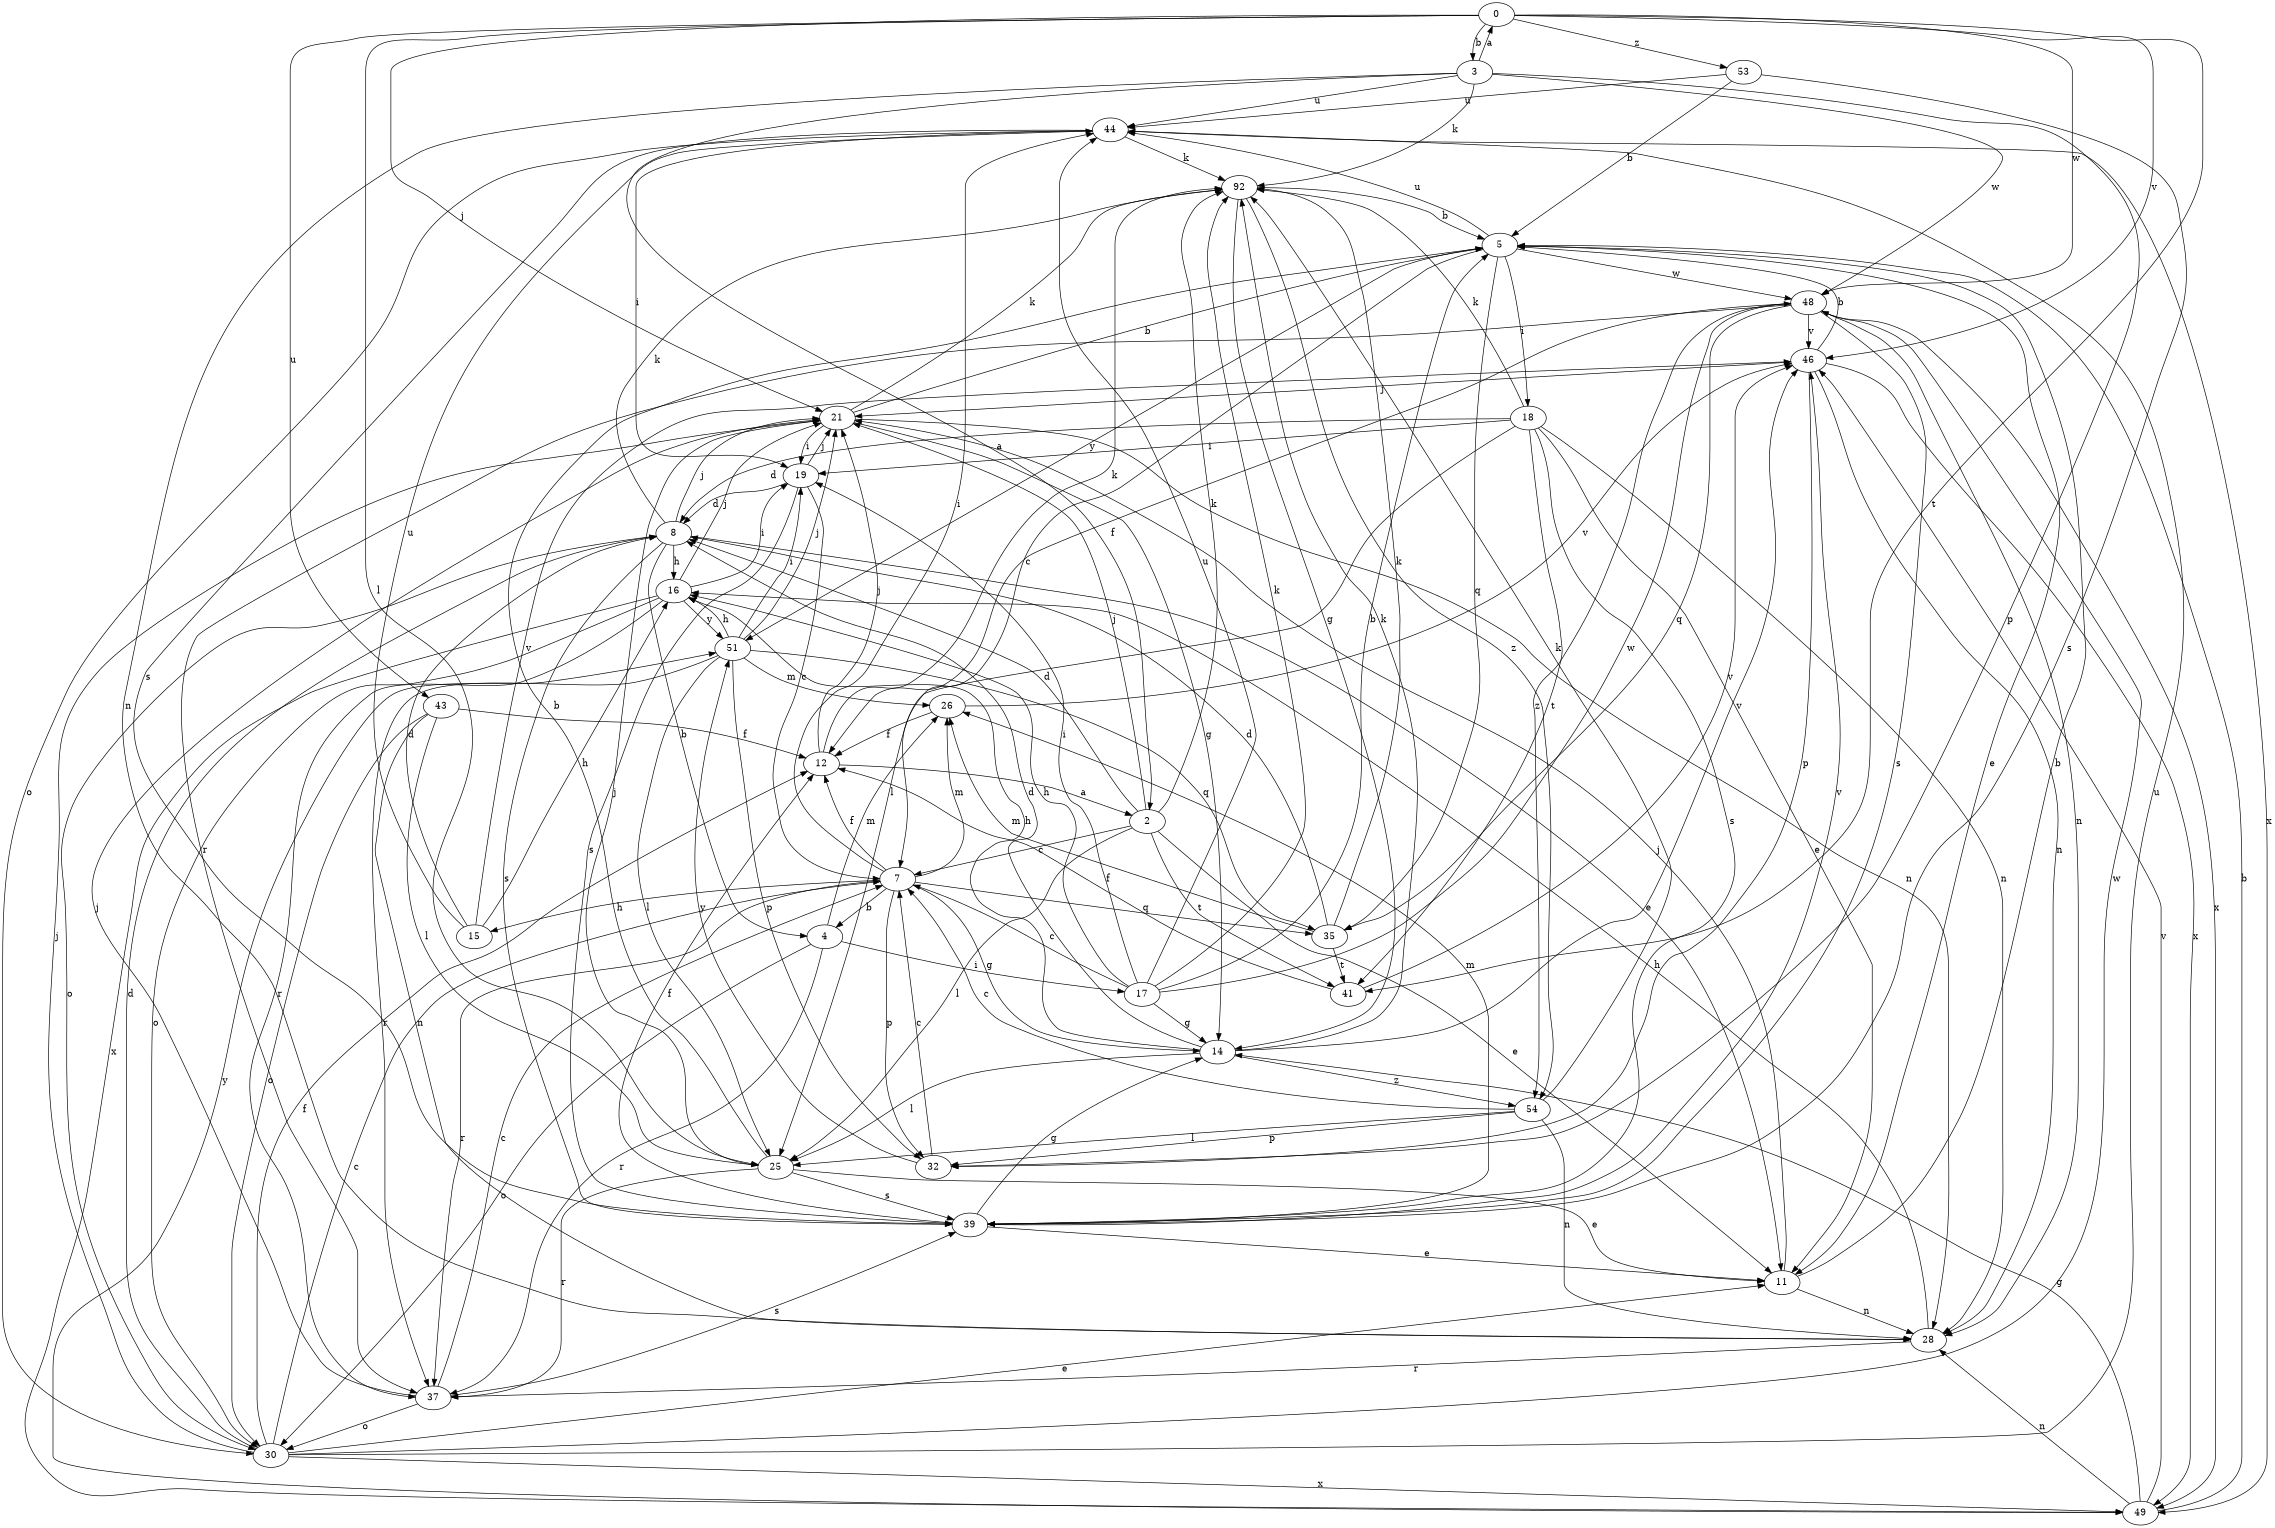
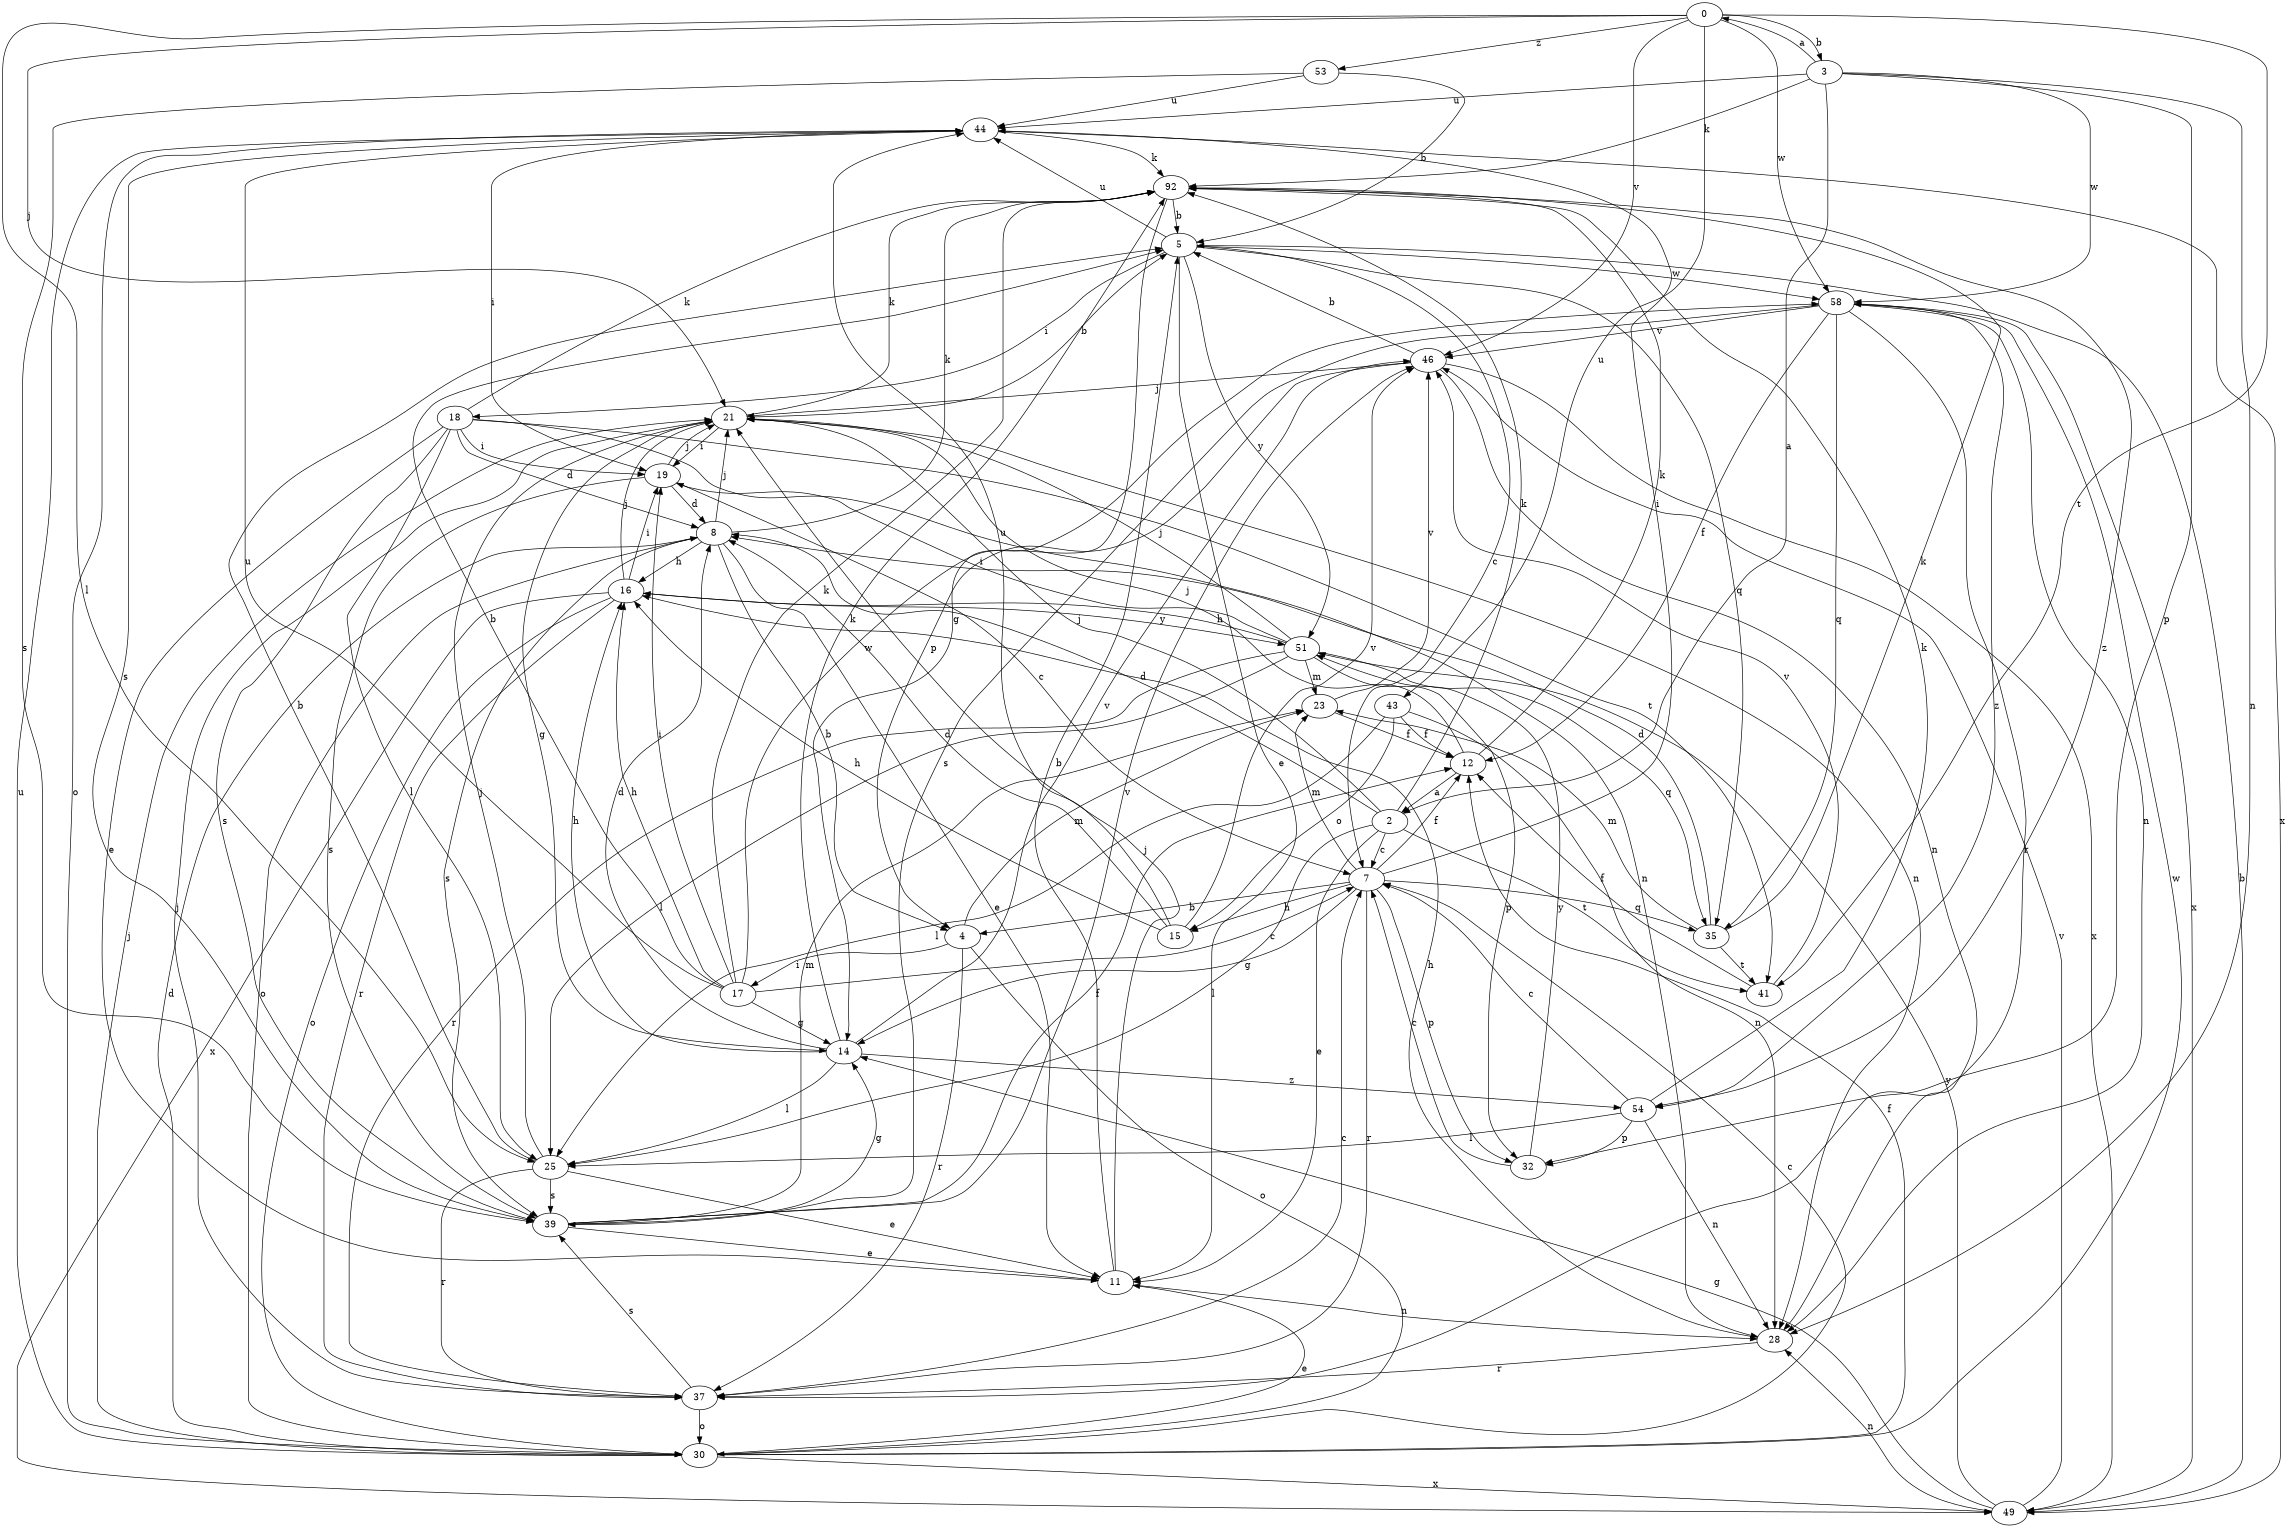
(1809, 303) -> (1836, 303)
(947, 706) -> (1320, 706)
(1649, 1004) -> (962, 577)
(271, 1062) -> (1307, 831)
